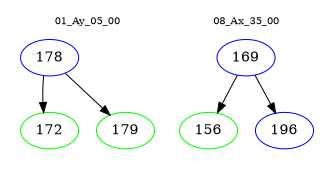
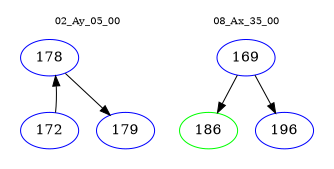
(88, 22) -> (88, 22)
(43, 89) -> (56, 99)
(50, 131) -> (50, 131)
(126, 131) -> (126, 131)
(209, 131) -> (209, 131)
